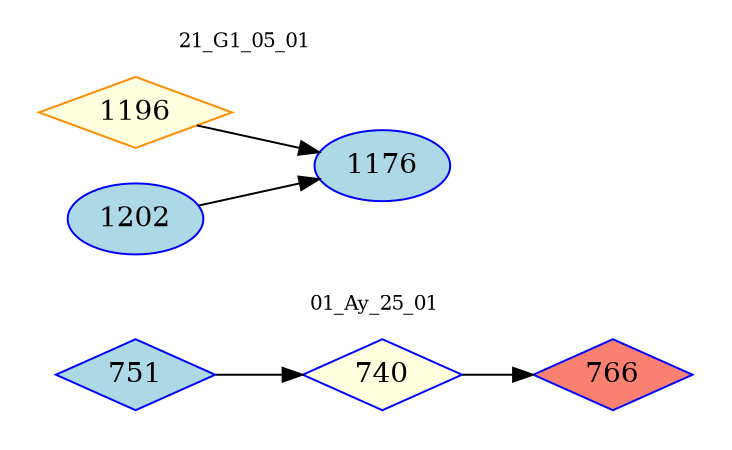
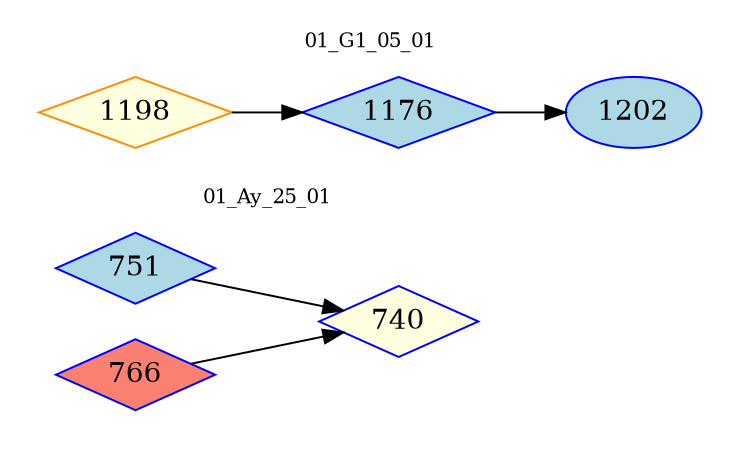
(245, 42) -> (371, 42)
(136, 112) -> (136, 112)
(382, 166) -> (399, 112)
(249, 194) -> (520, 112)
(487, 375) -> (257, 350)
